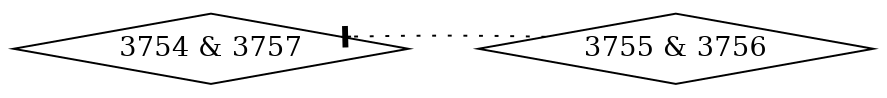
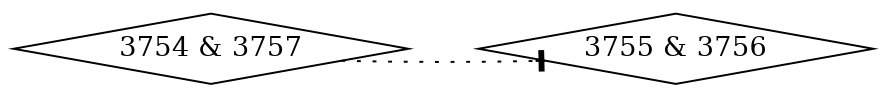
(448, 36) -> (438, 62)
